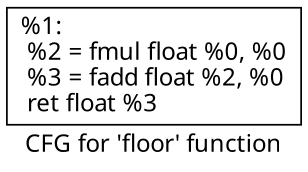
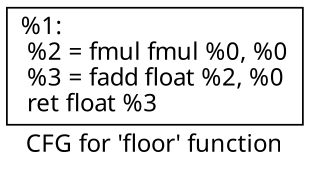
(154, 52) -> (155, 52)
